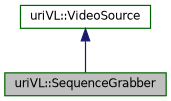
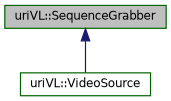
(85, 57) -> (85, 57)
